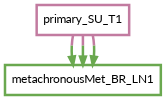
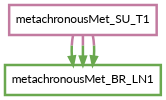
(83, 20) -> (83, 20)
